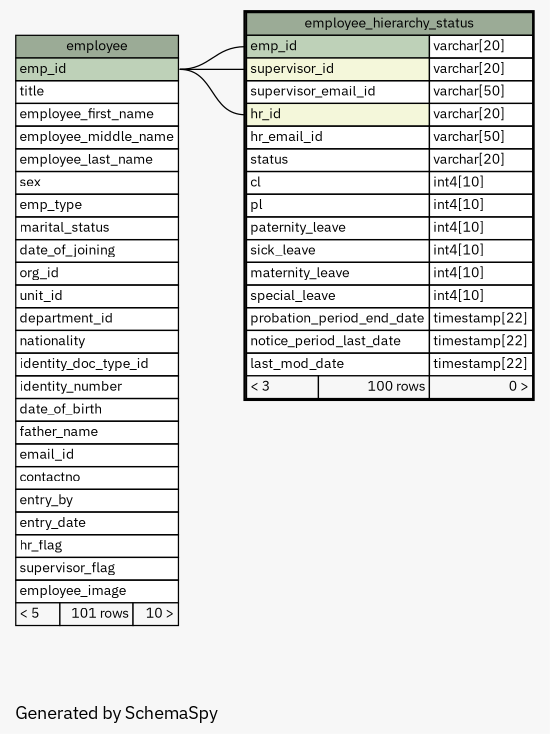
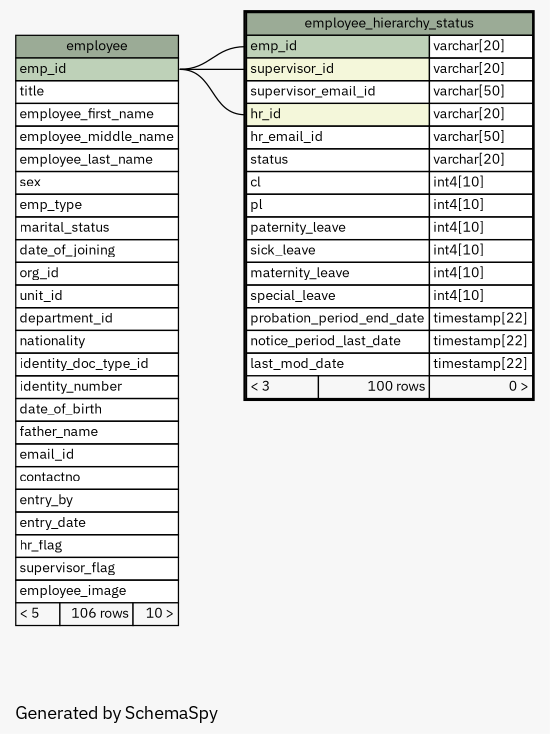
(100, 614) -> (100, 614)
